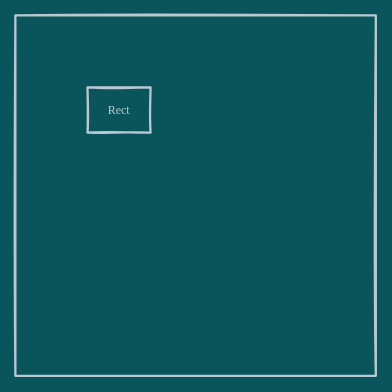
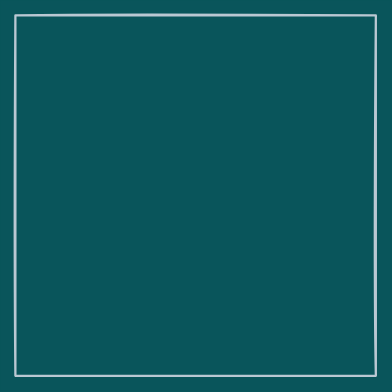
(119, 110) -> none
